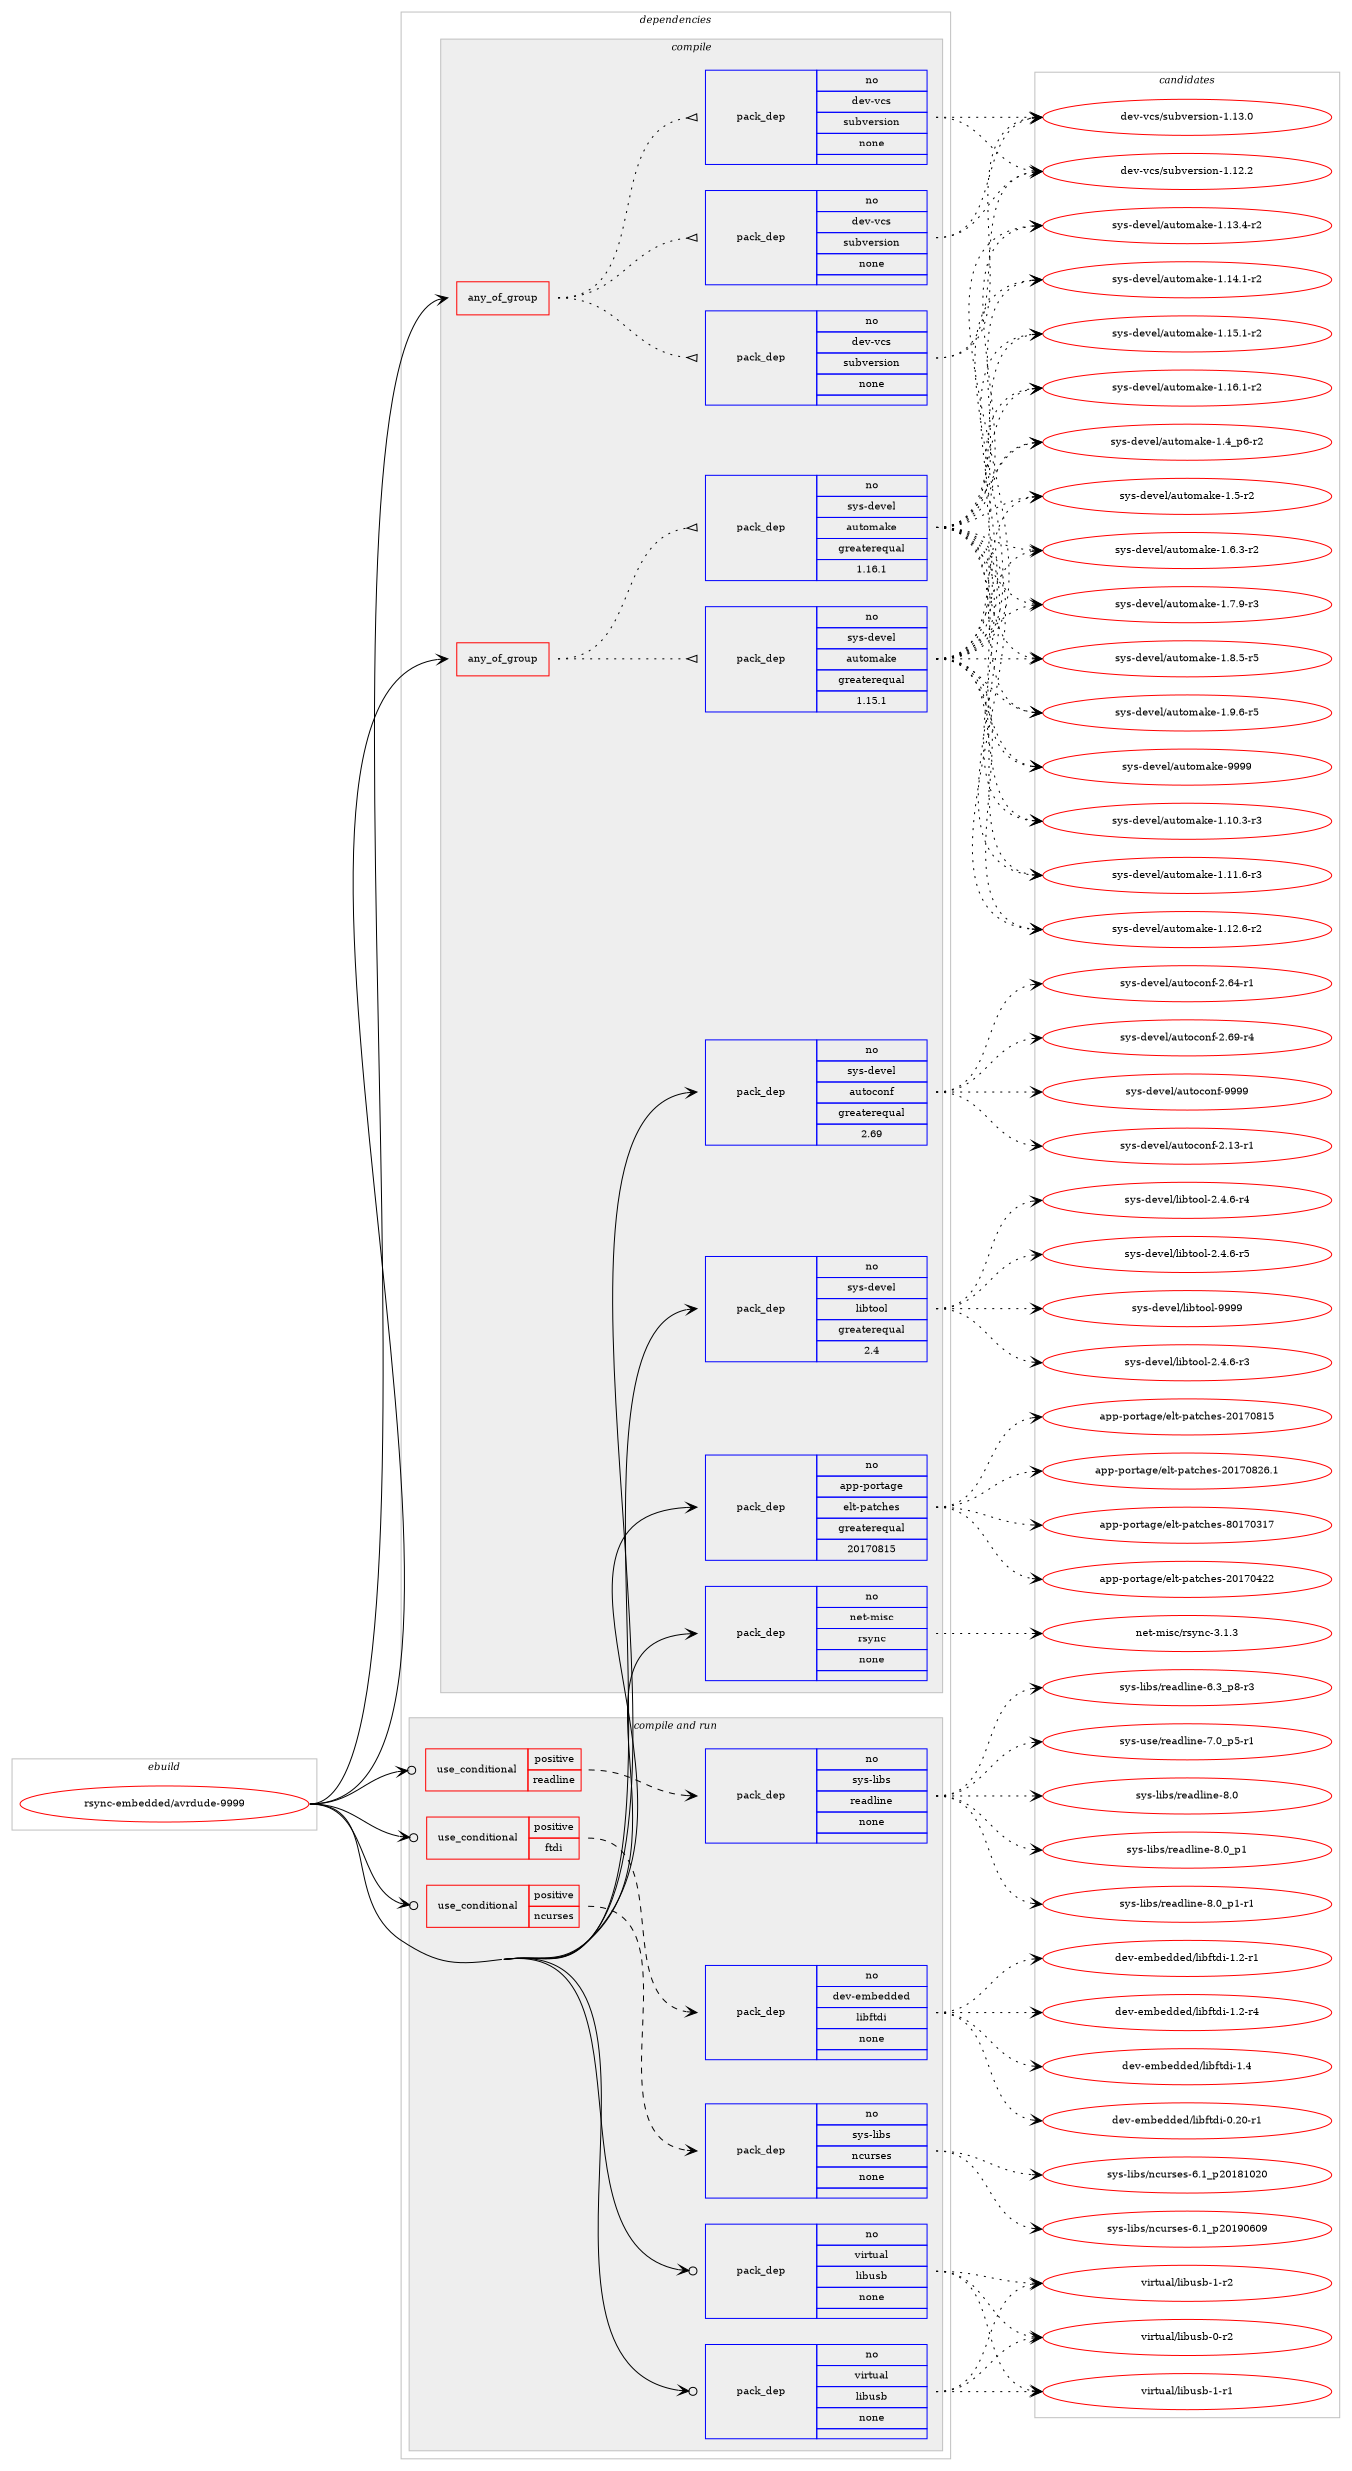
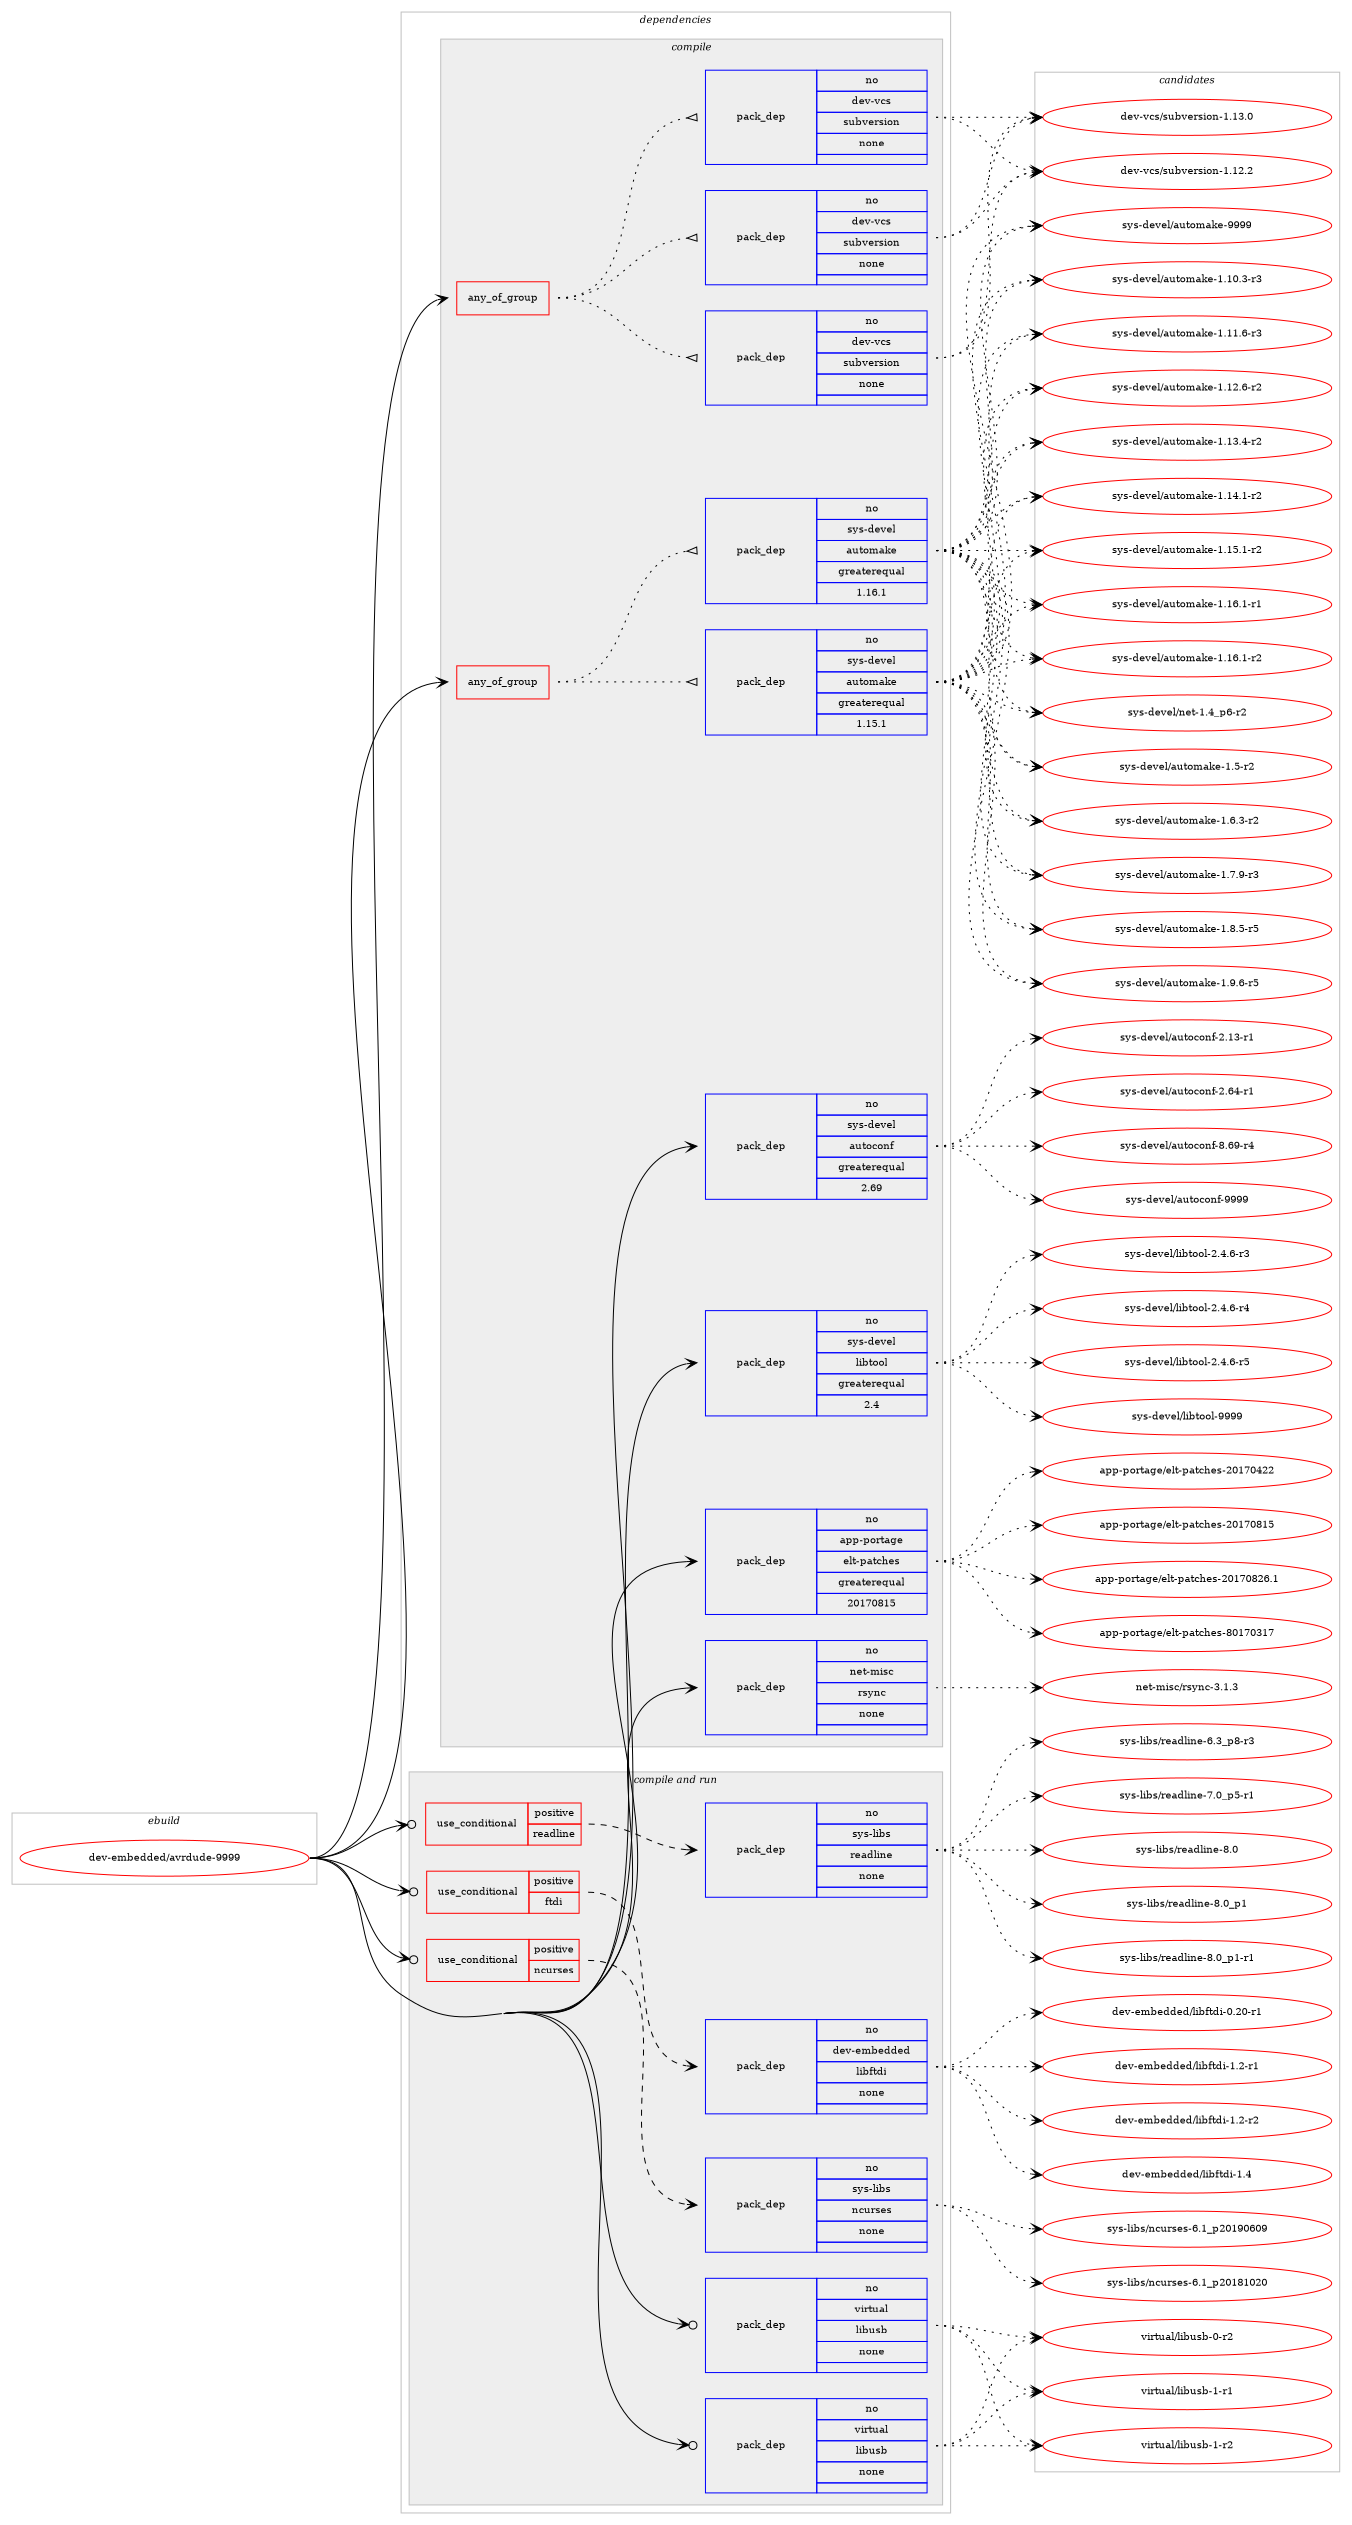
(1187, 442) -> (1187, 713)
none -> (1187, 605)
(1187, 1038) -> (1187, 1146)
(1187, 1742) -> (1187, 1796)
(164, 1804) -> (164, 1858)
(1187, 2013) -> (1187, 2121)
